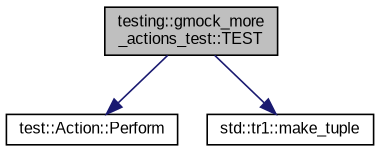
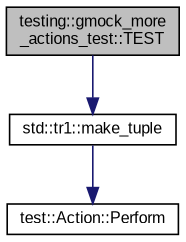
(143, 79) -> (93, 166)
